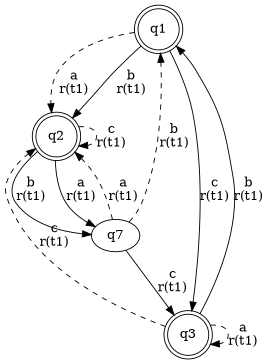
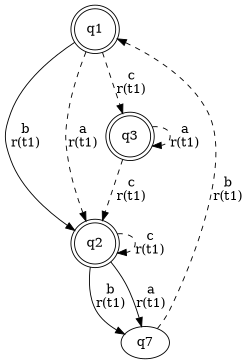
(199, 174) -> (111, 79)
(233, 181) -> none
(101, 187) -> none
(147, 279) -> none
